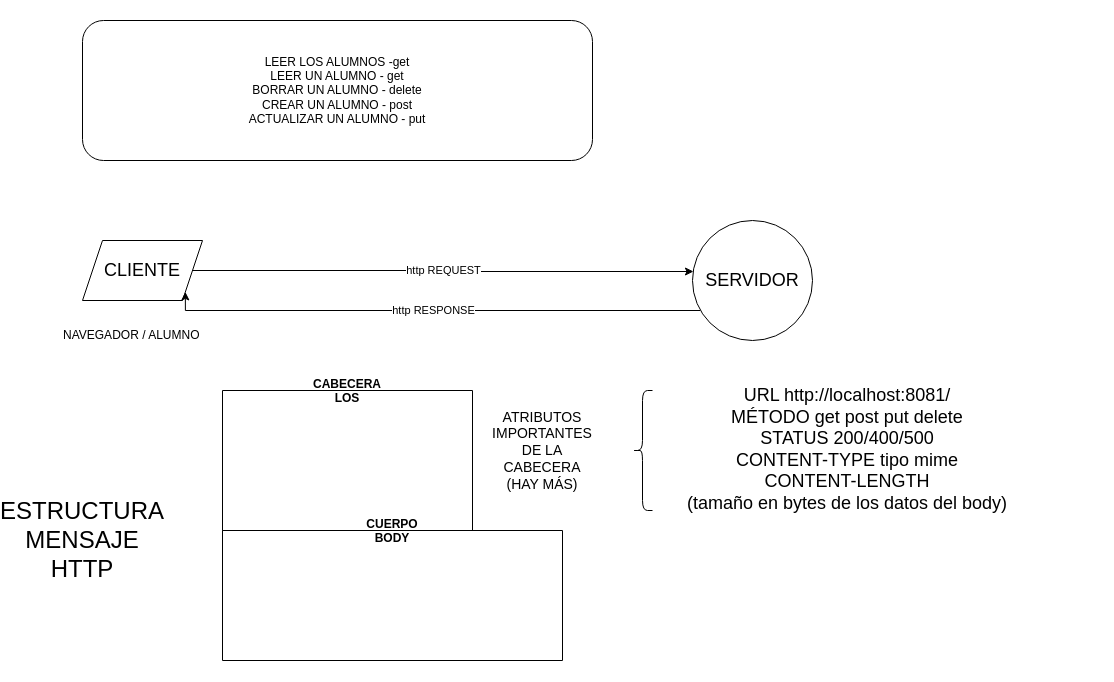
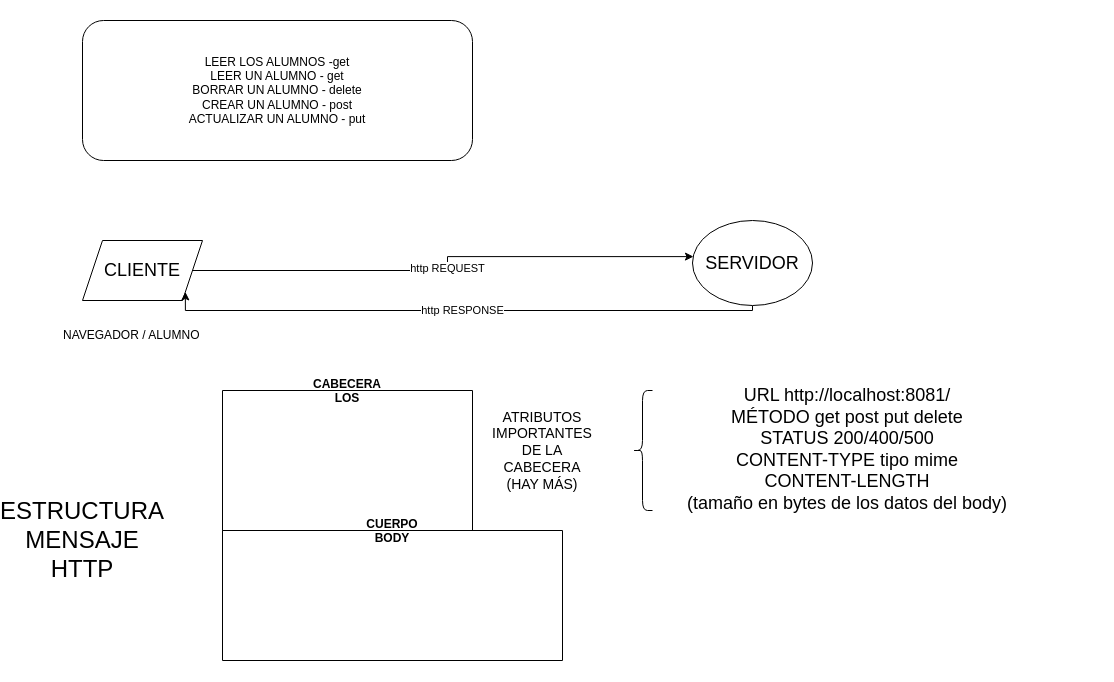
(338, 91) -> (278, 91)
(753, 281) -> (753, 263)
